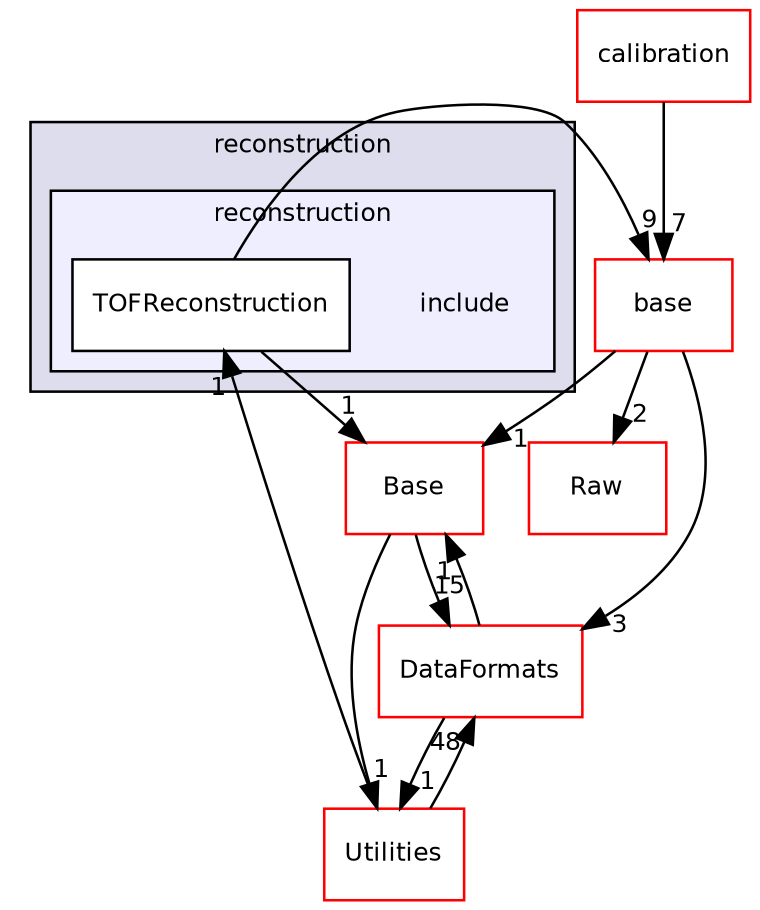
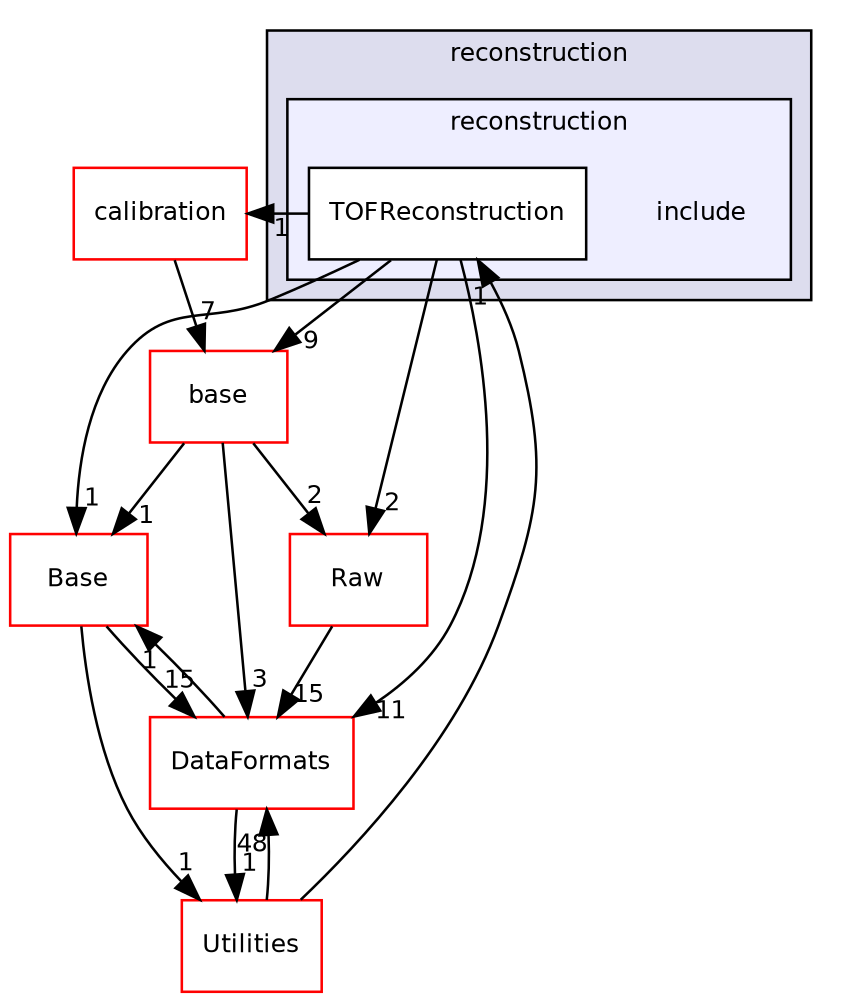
none -> (291, 214)
none -> (406, 384)
none -> (485, 498)
none -> (312, 661)
